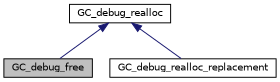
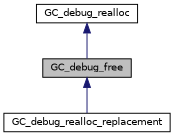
(160, 44) -> (87, 100)
